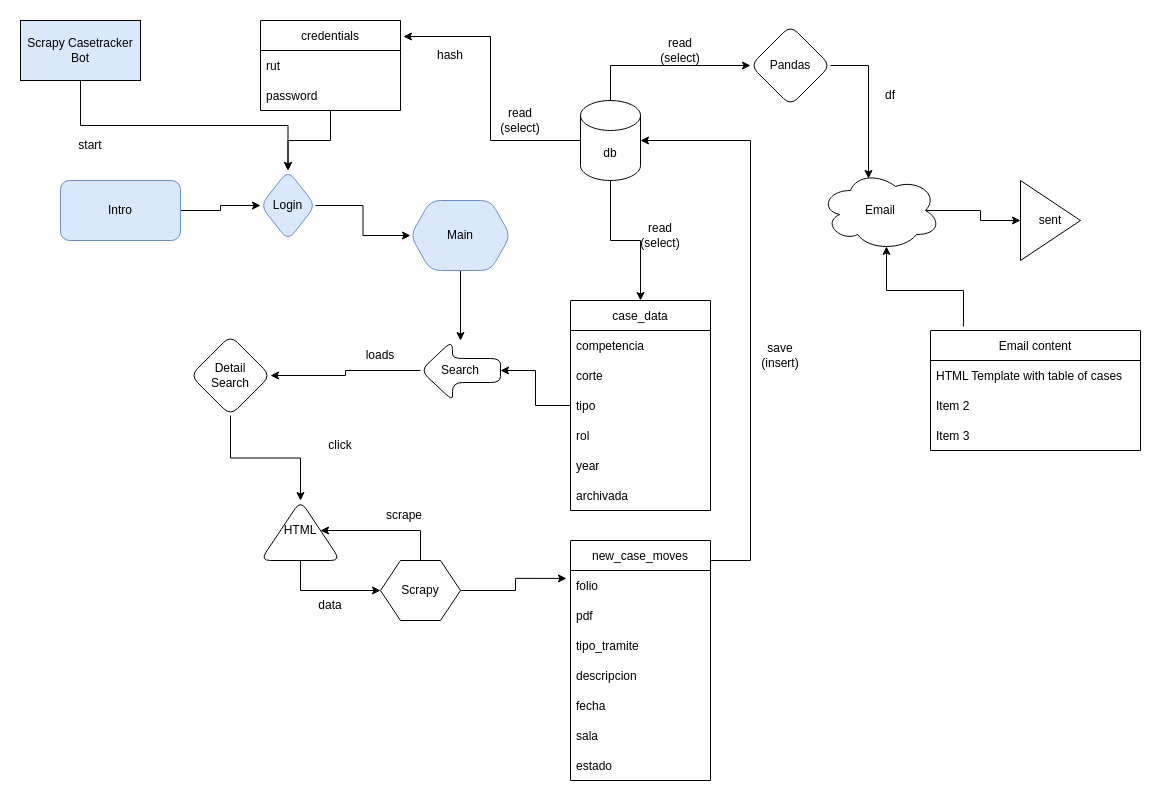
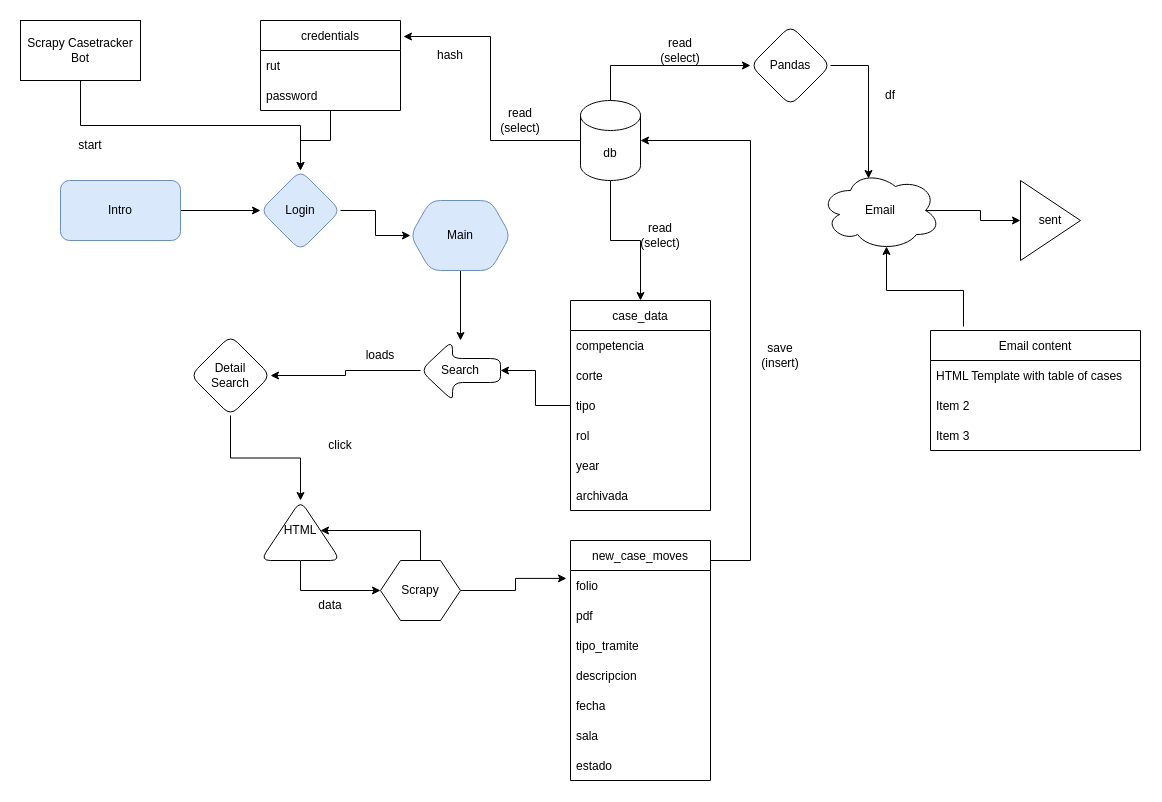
(81, 51) -> (81, 51)
(288, 206) -> (301, 211)
(405, 516) -> none
